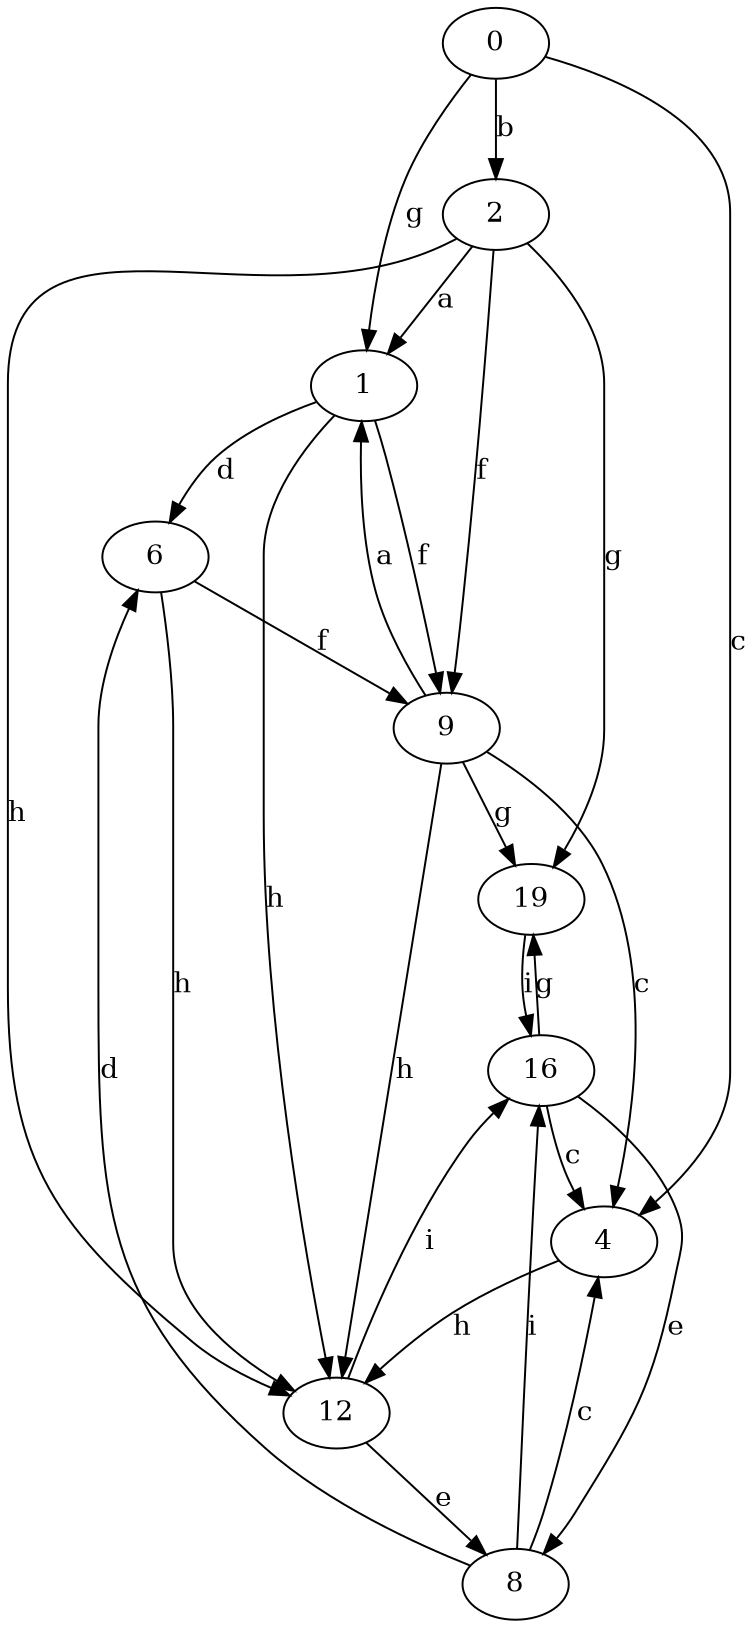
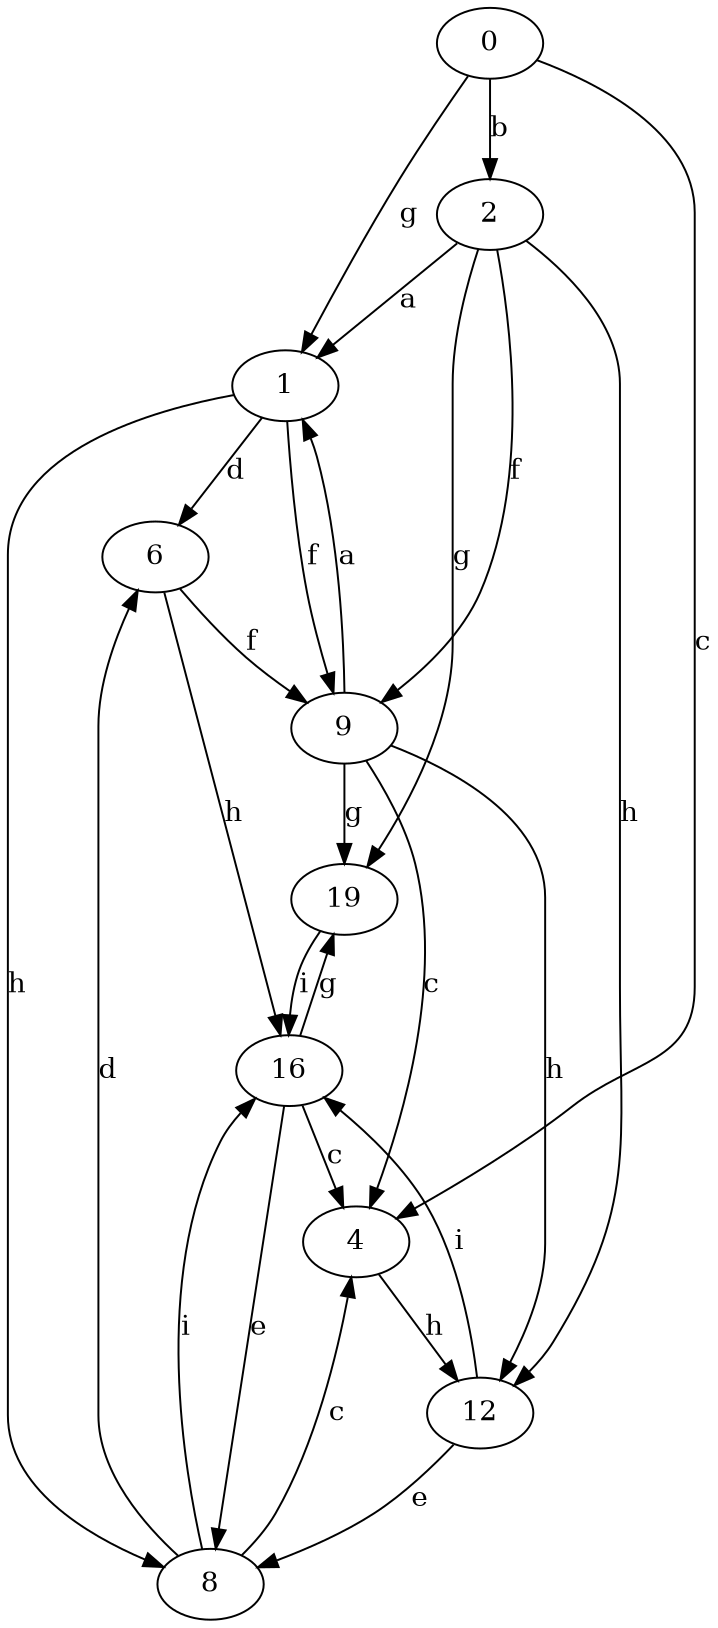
(265, 879) -> (8, 941)
(173, 1008) -> (220, 804)
